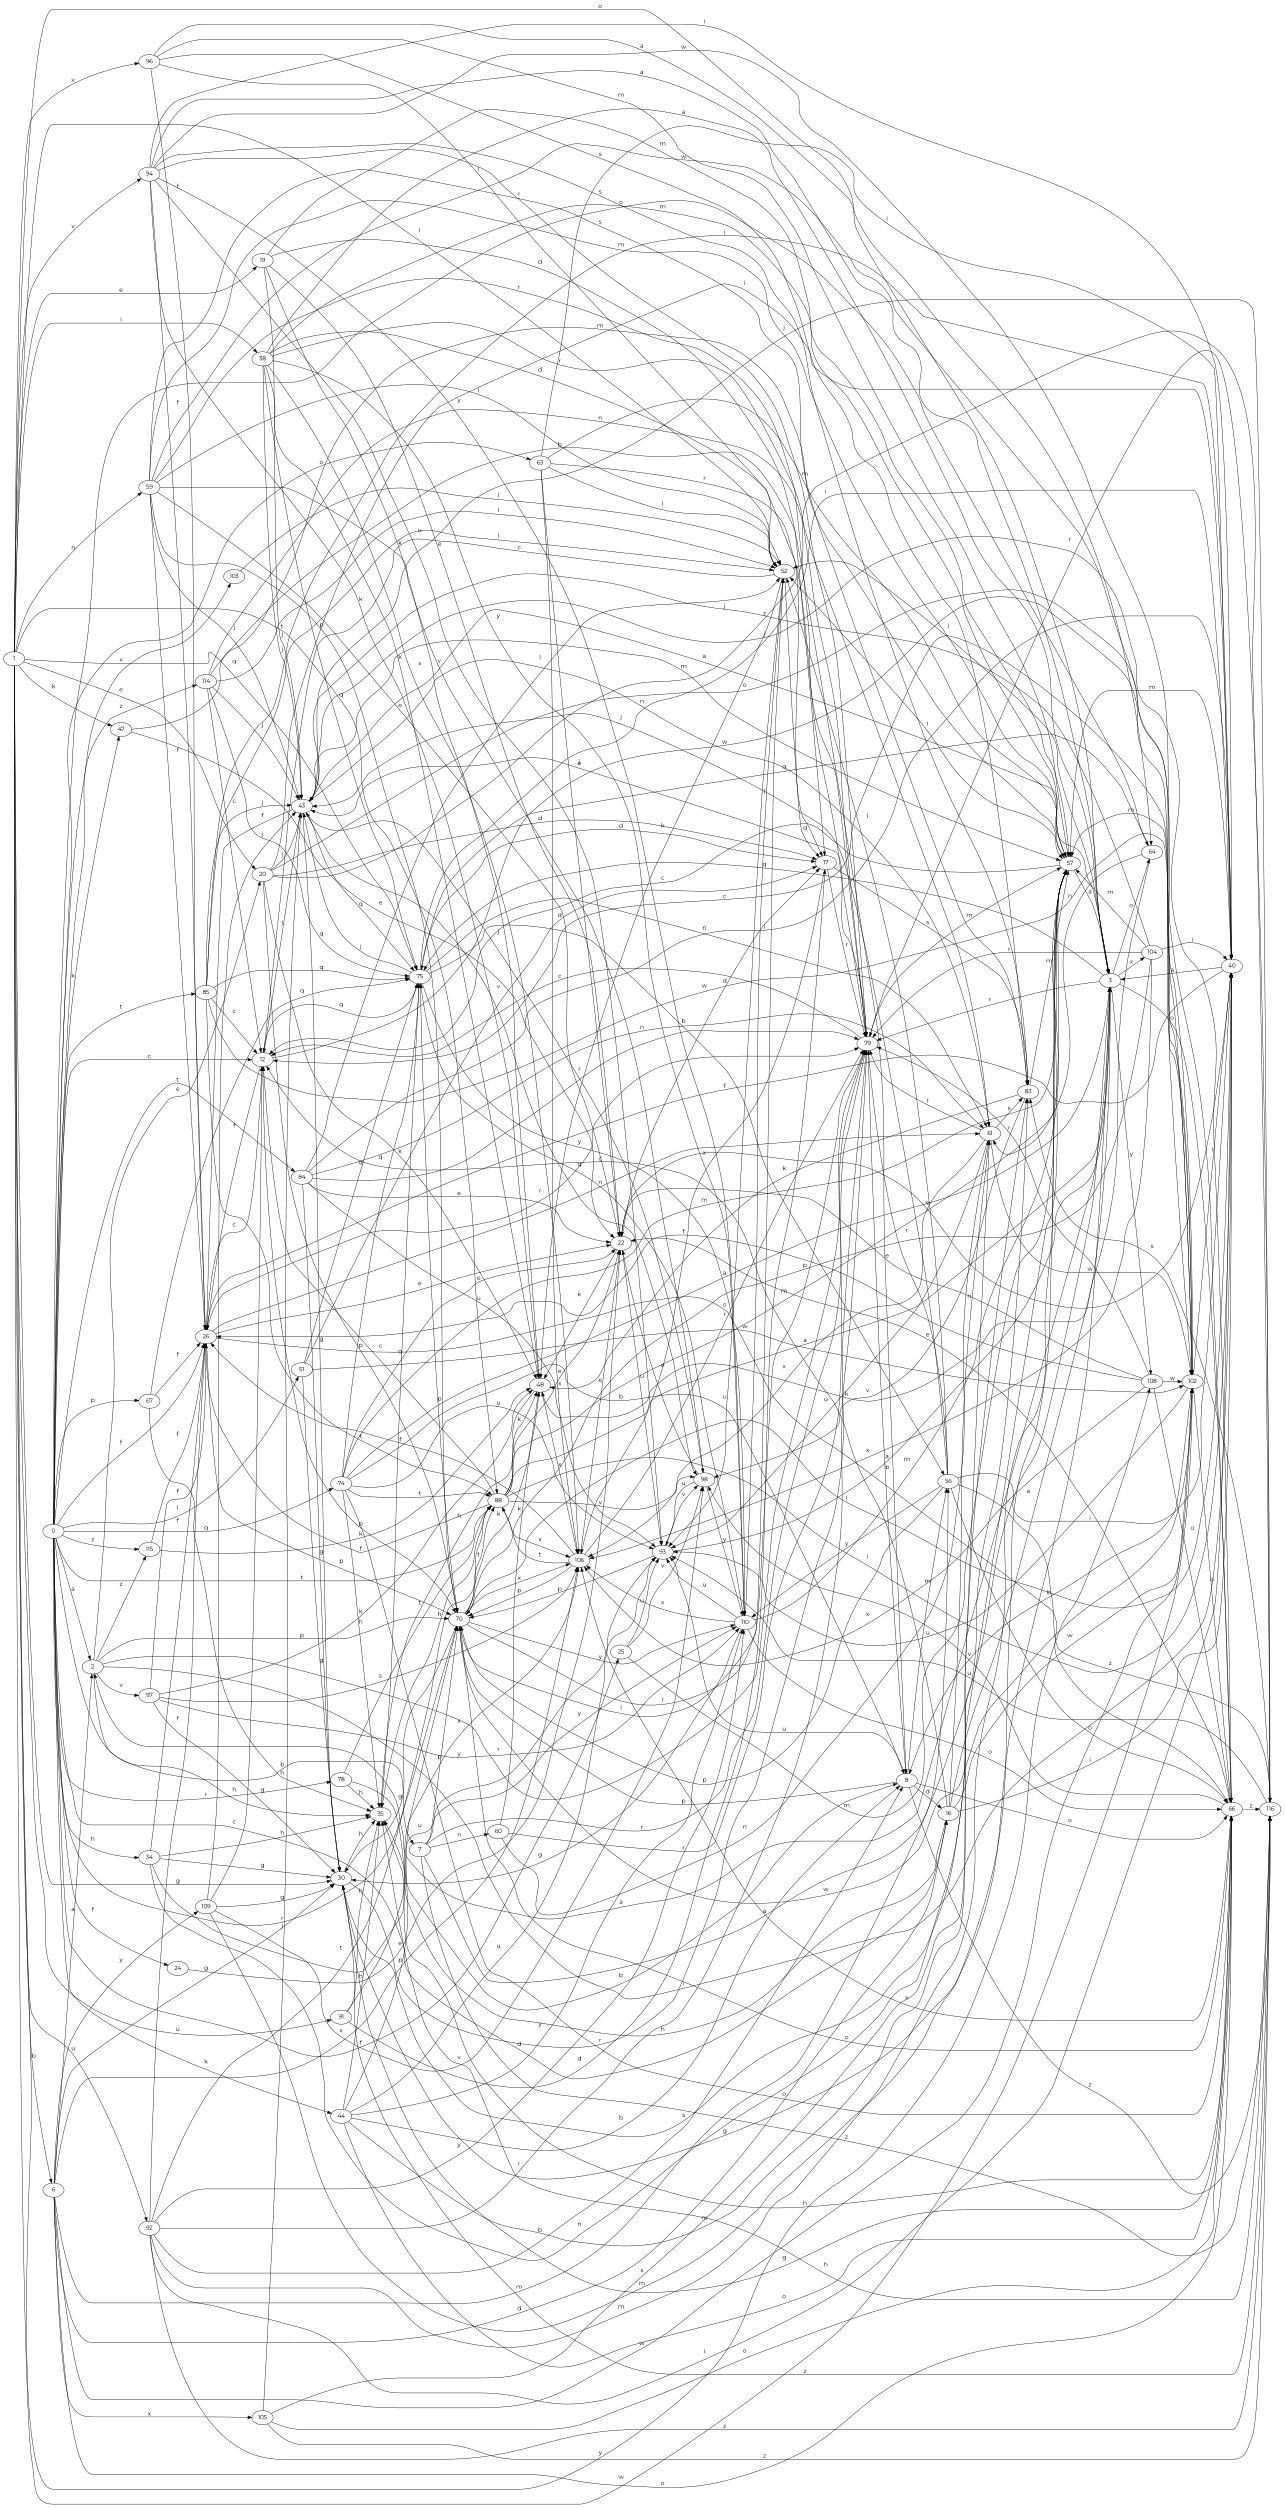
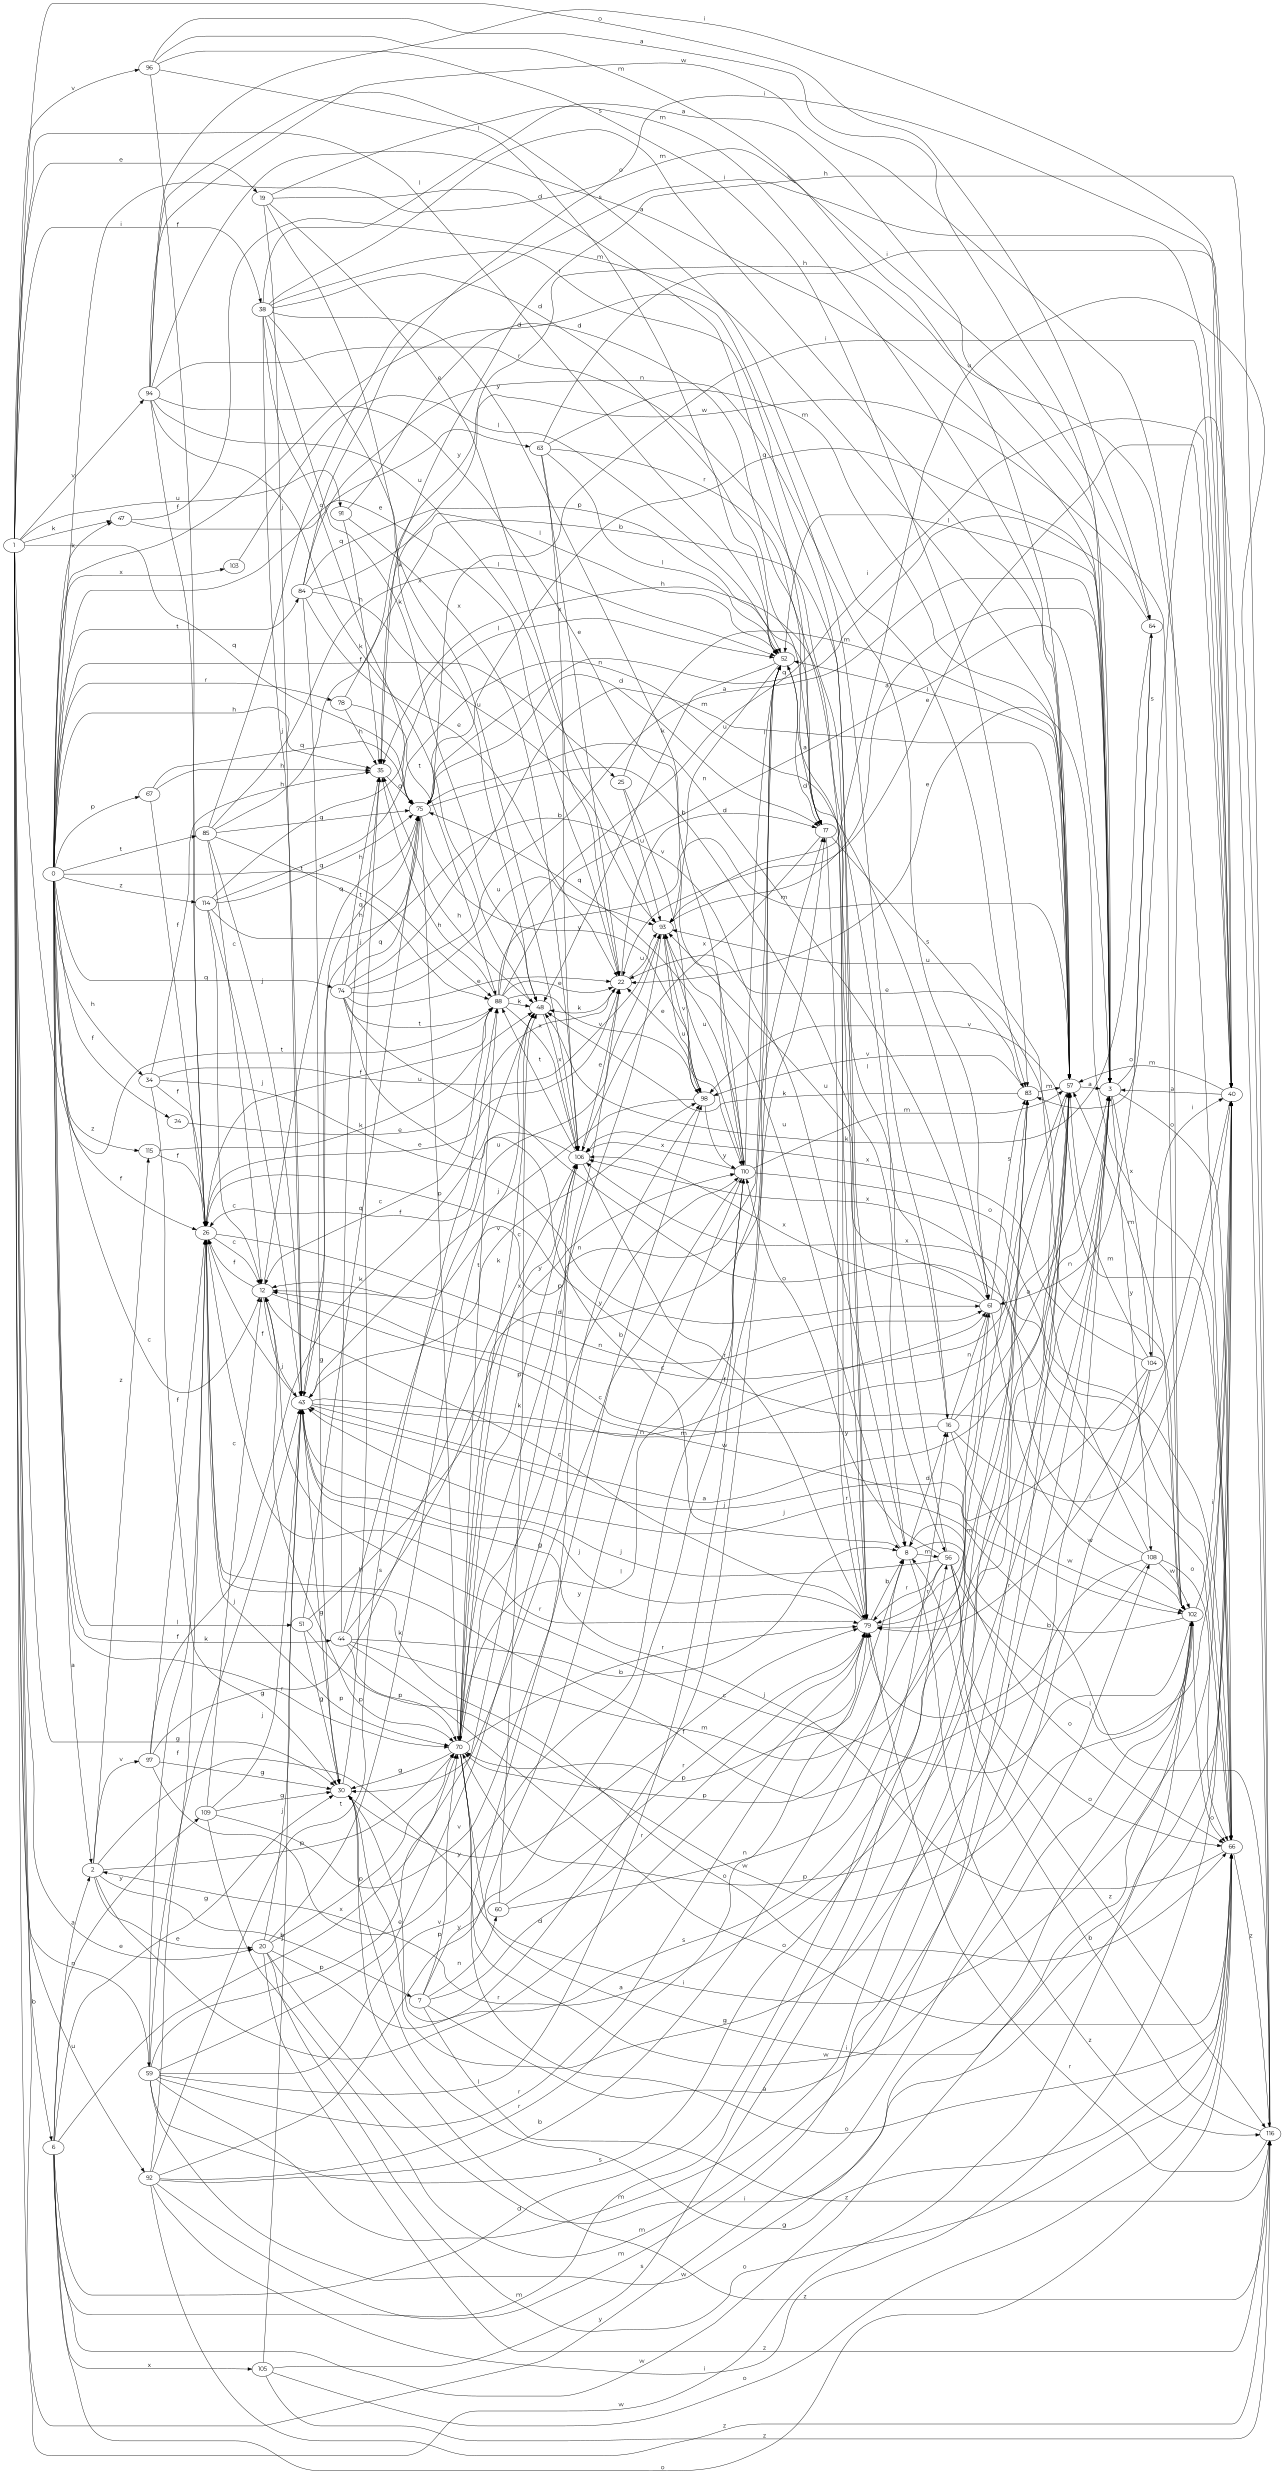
(579, 1069) -> (579, 505)
none -> (1046, 1875)
